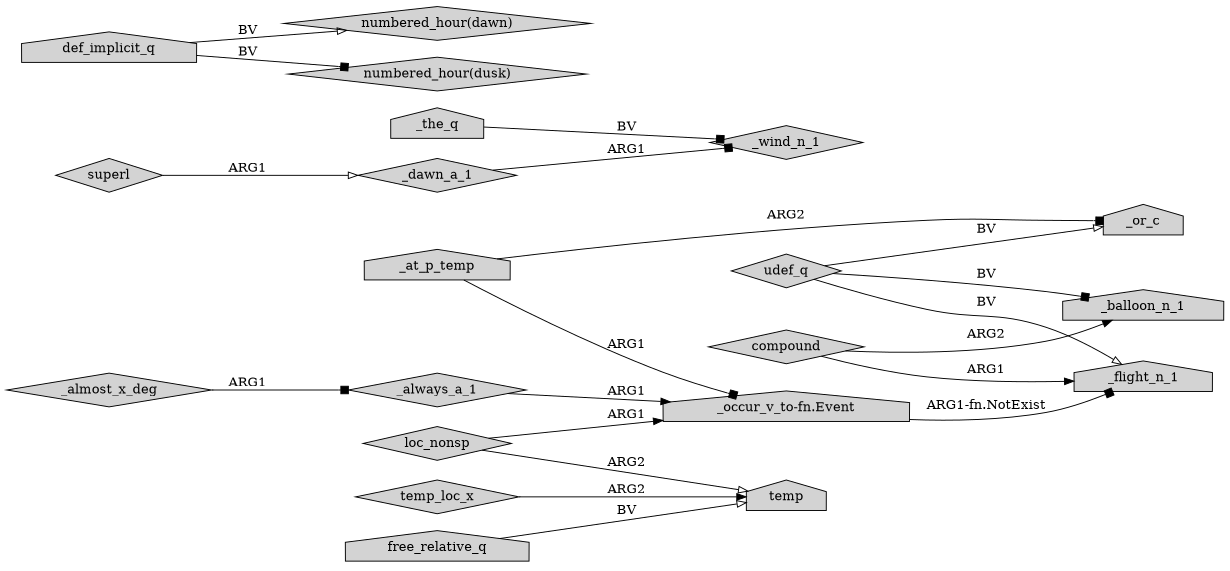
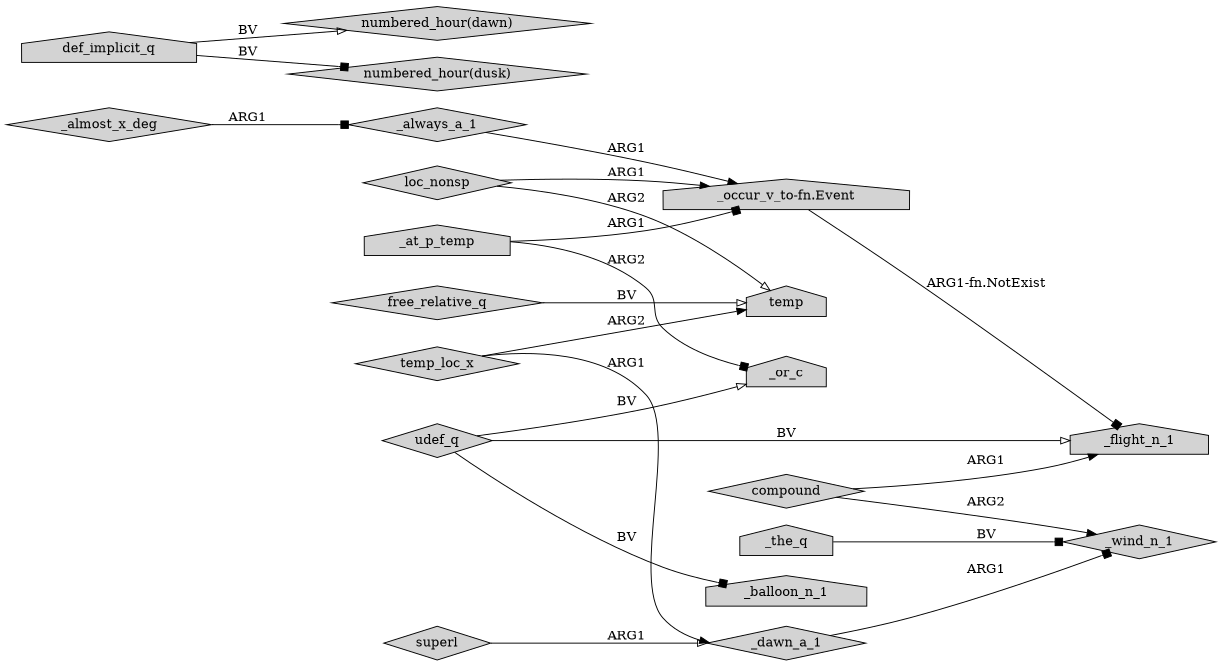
(976, 350) -> (962, 514)
none -> (657, 430)
(437, 548) -> (437, 303)
